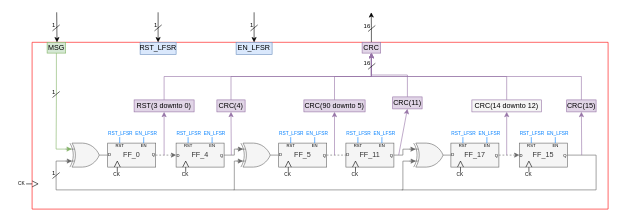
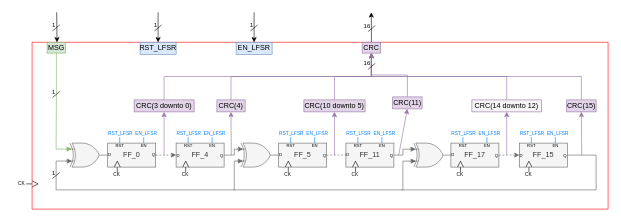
(164, 106) -> (164, 106)
(335, 106) -> (335, 106)
